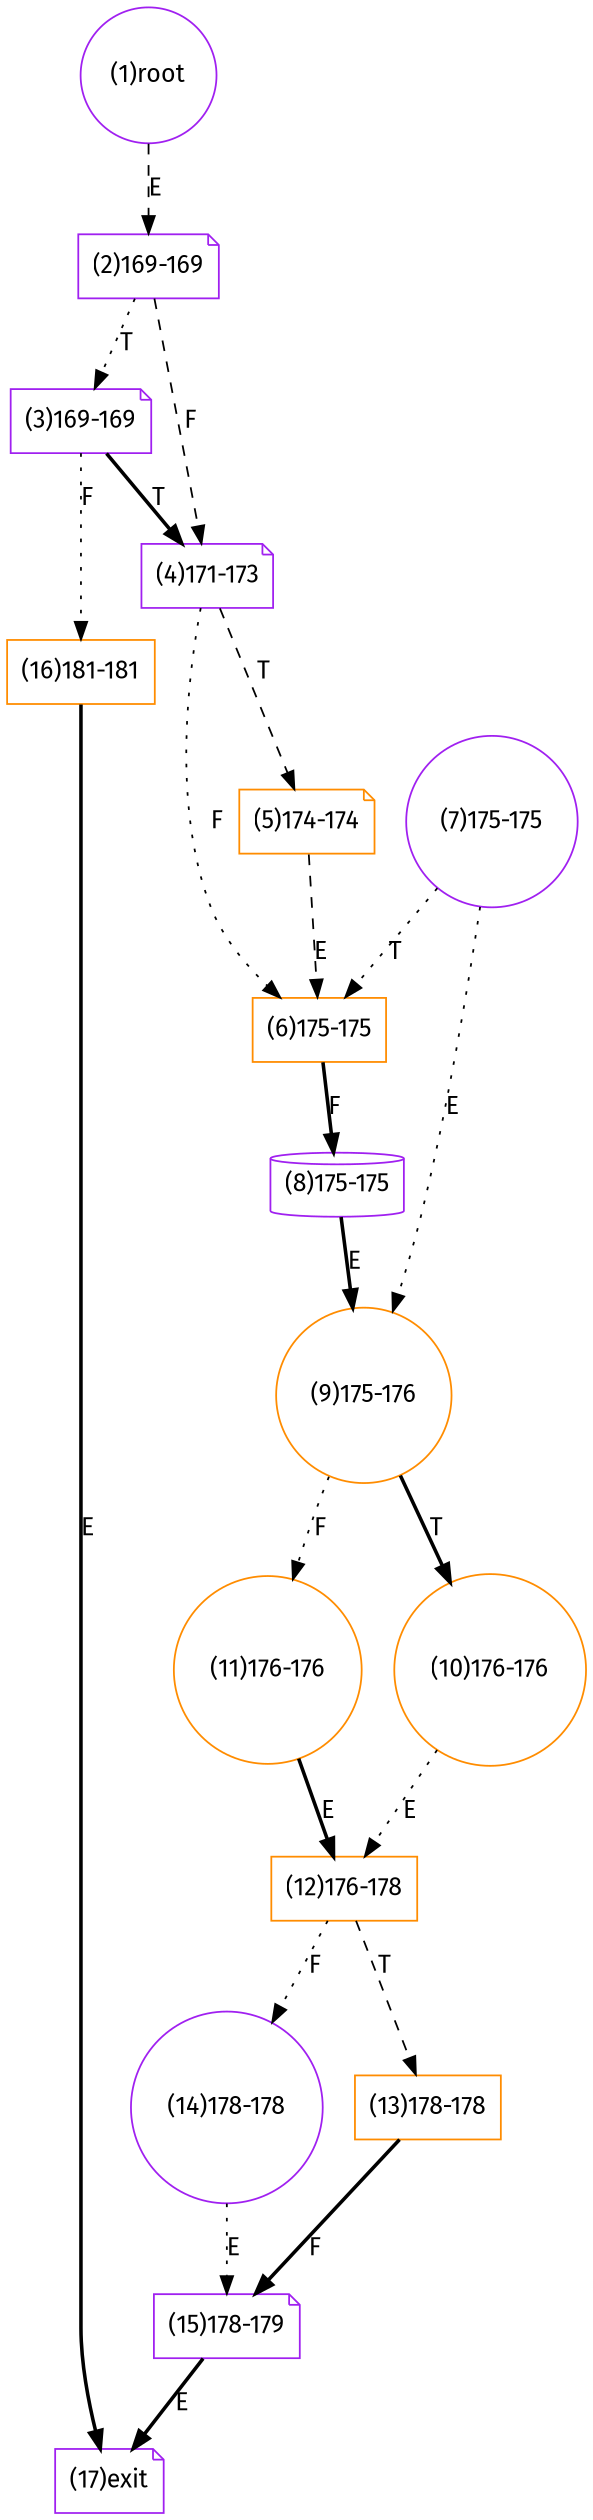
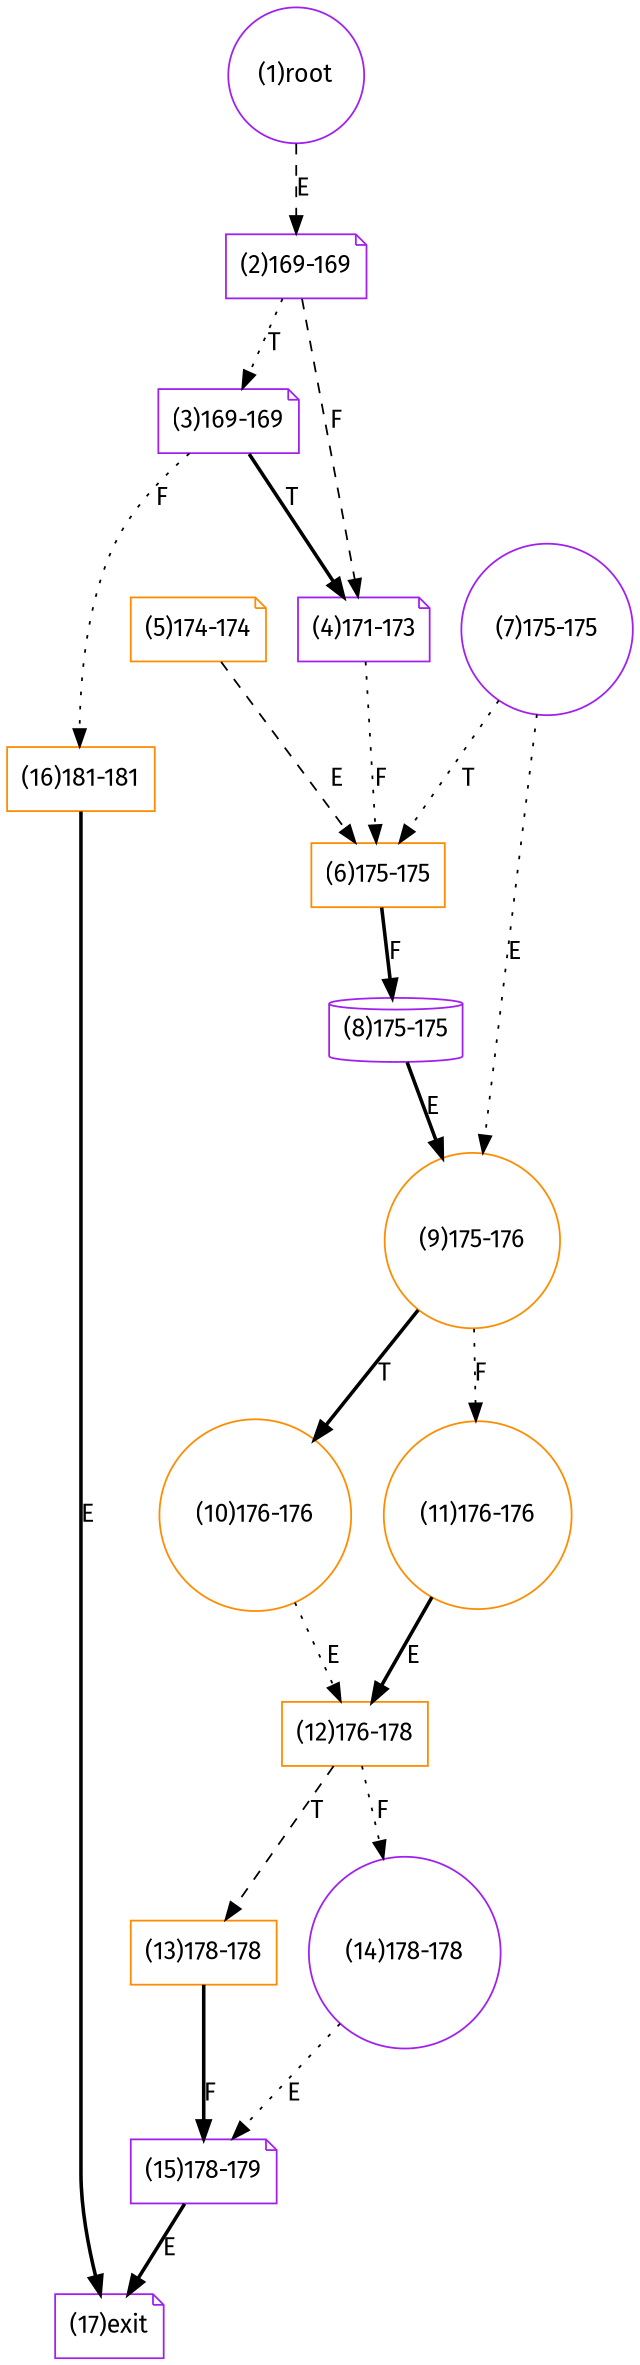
(254, 691) -> none
